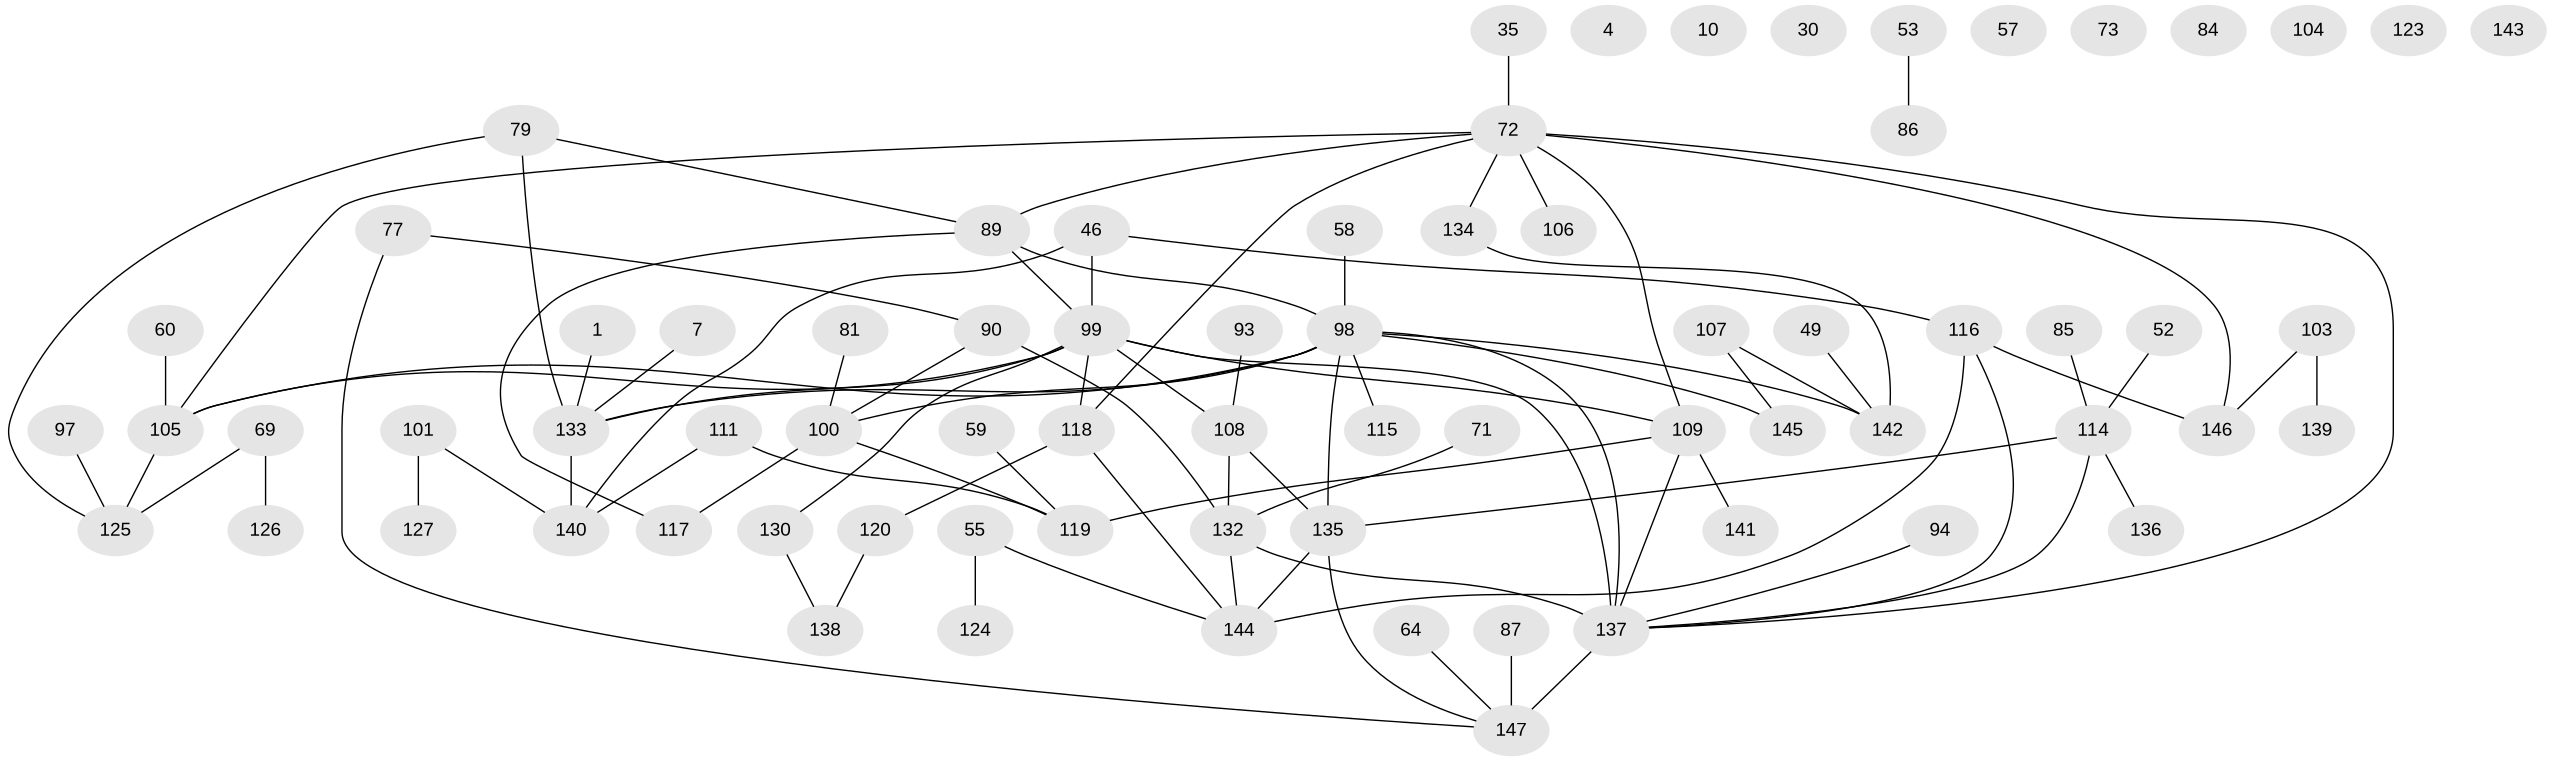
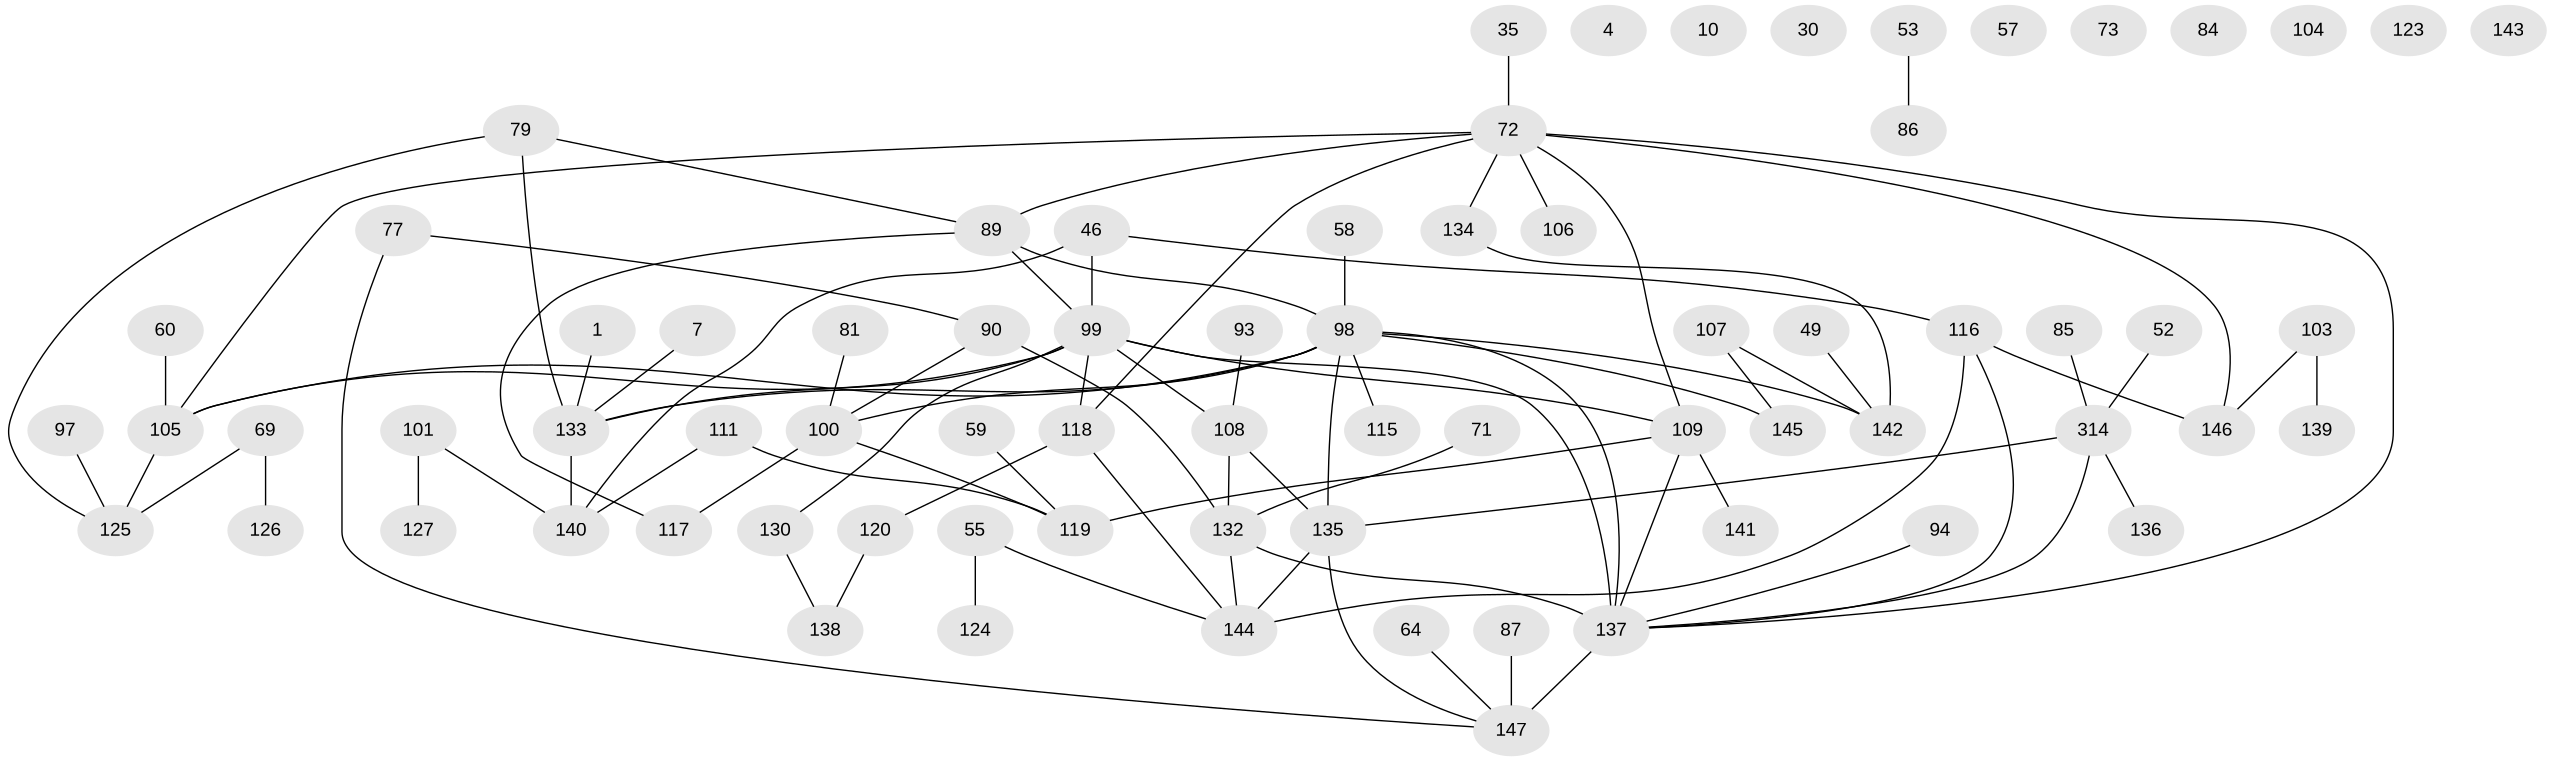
(2093, 431) -> (2093, 431)
